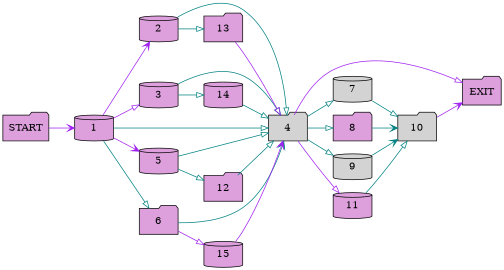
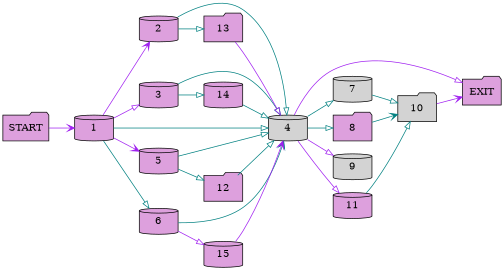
(288, 128) -> (288, 128)
(317, 146) -> (317, 146)
(382, 149) -> none
(159, 221) -> (159, 221)
